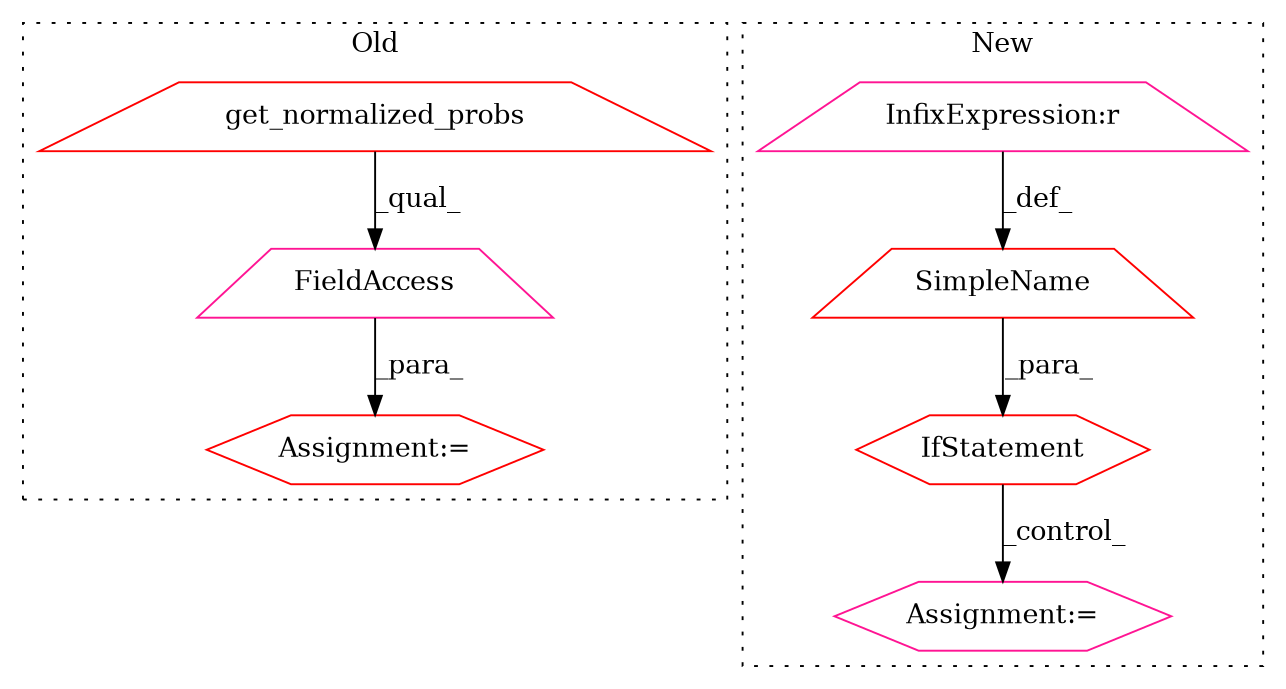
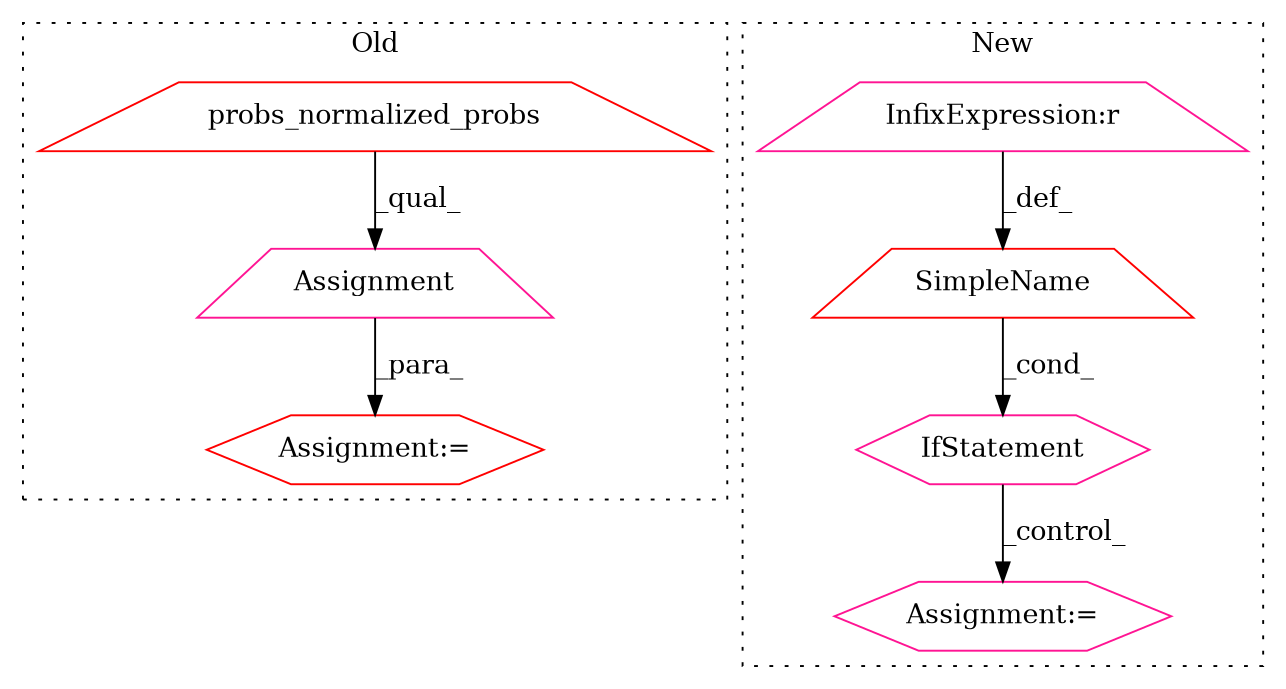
(375, 117) -> (375, 117)
(375, 283) -> (375, 283)
(1049, 367) -> (1049, 367)
(1003, 450) -> (1003, 450)
